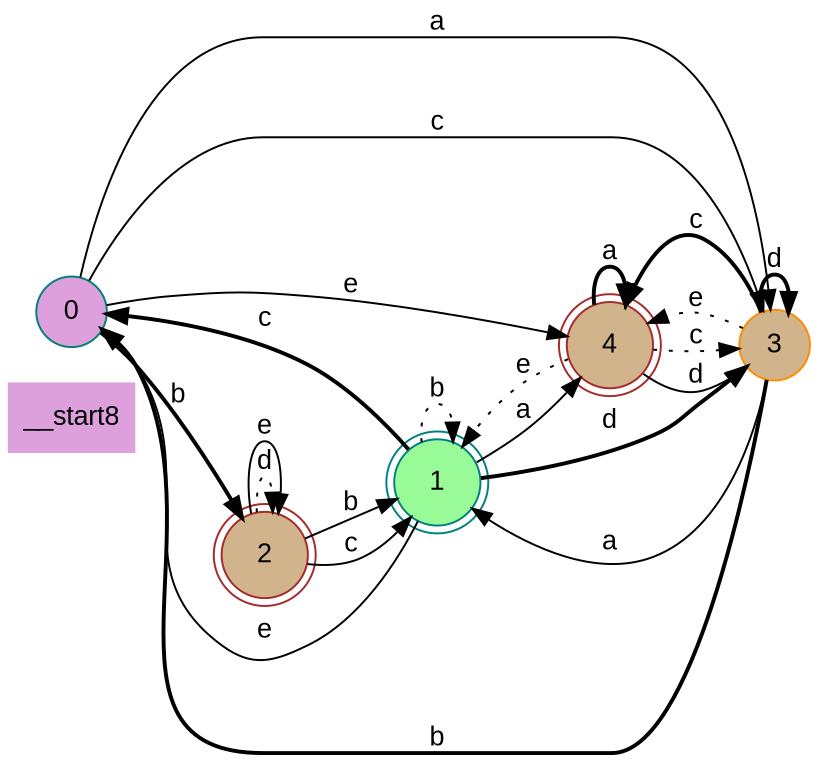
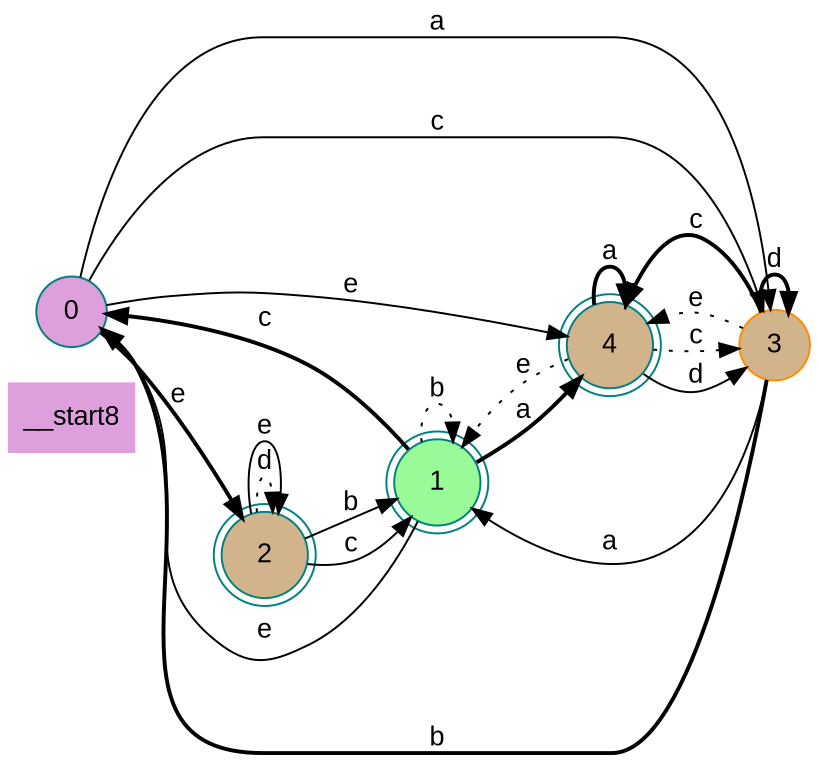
(610, 345) -> (610, 345)
(178, 395) -> (178, 395)
(524, 431) -> (524, 431)
(615, 450) -> none
(265, 555) -> (265, 555)
